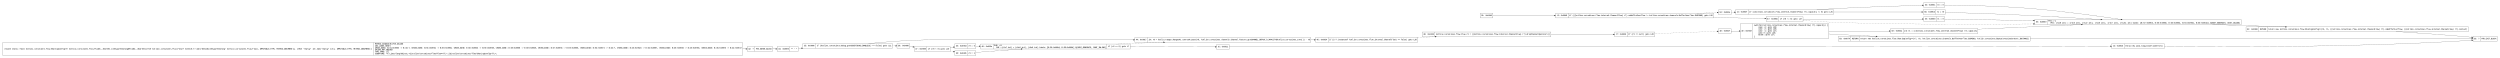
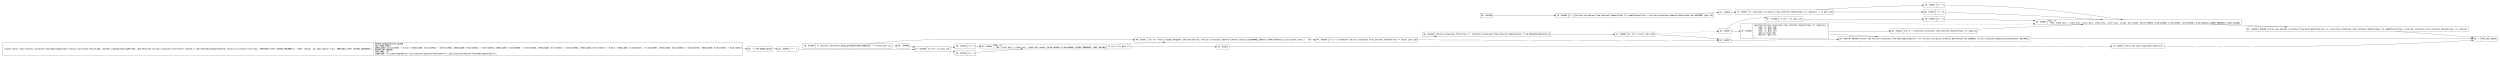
(1739, 18) -> (1745, 20)
(1765, 35) -> (1766, 35)
none -> (1725, 40)
(800, 48) -> (856, 50)
